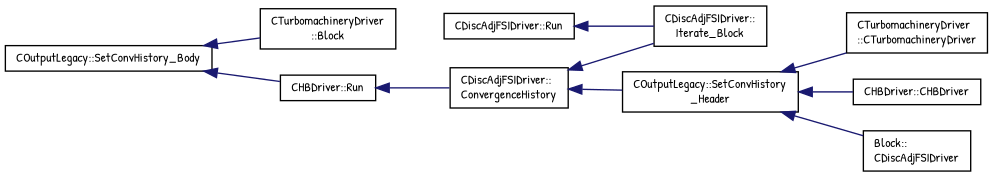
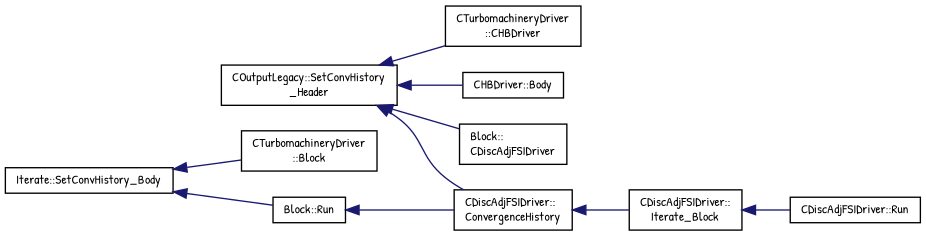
(621, 26) -> (773, 210)
(917, 33) -> (513, 26)
(109, 58) -> (89, 180)
(328, 88) -> (309, 210)
(602, 90) -> (425, 153)
(917, 92) -> (513, 85)
